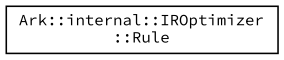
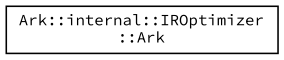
(142, 30) -> (142, 30)
